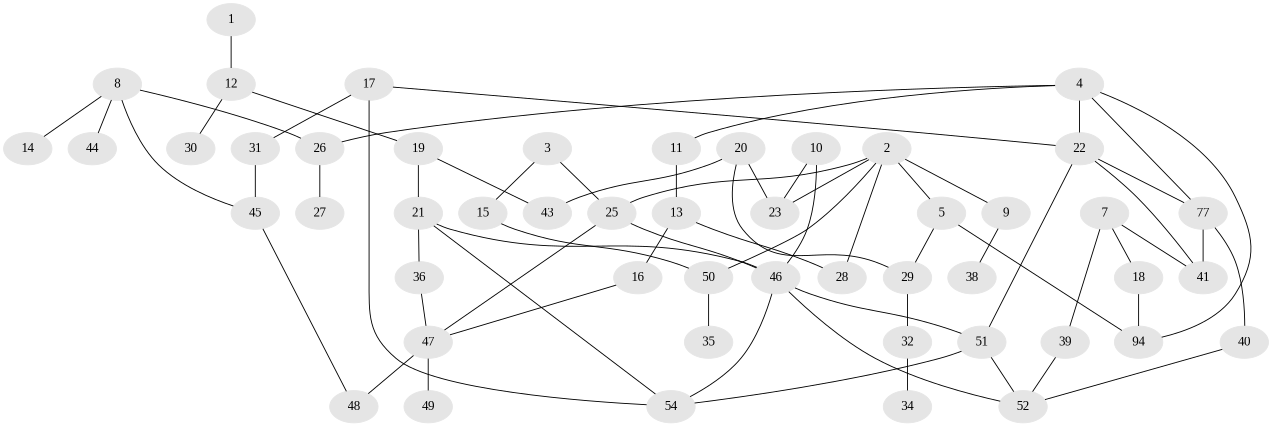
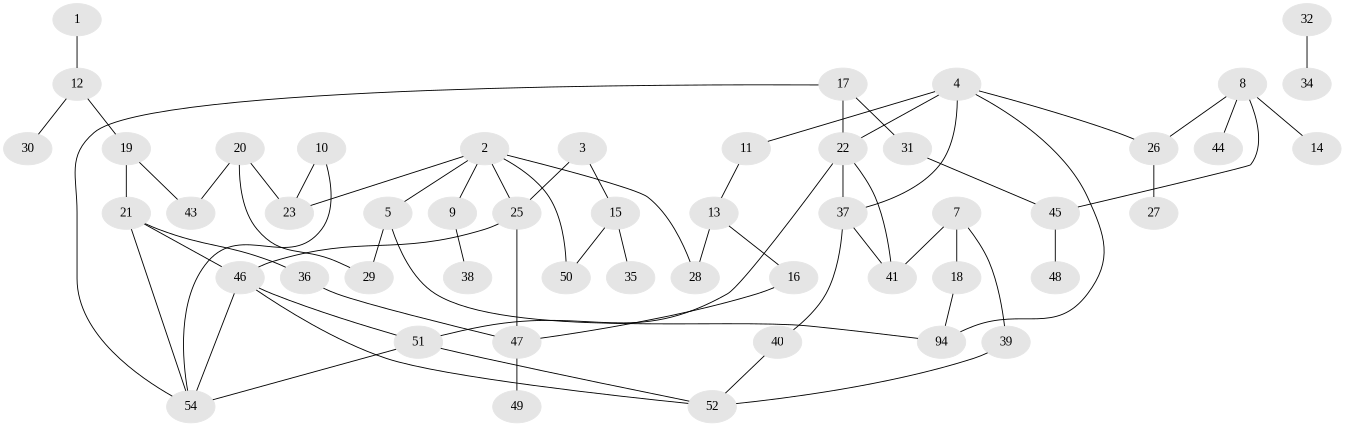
(1203, 213) -> (843, 213)
(811, 217) -> (240, 245)
(709, 310) -> (623, 245)
(907, 310) -> none
(391, 375) -> none
